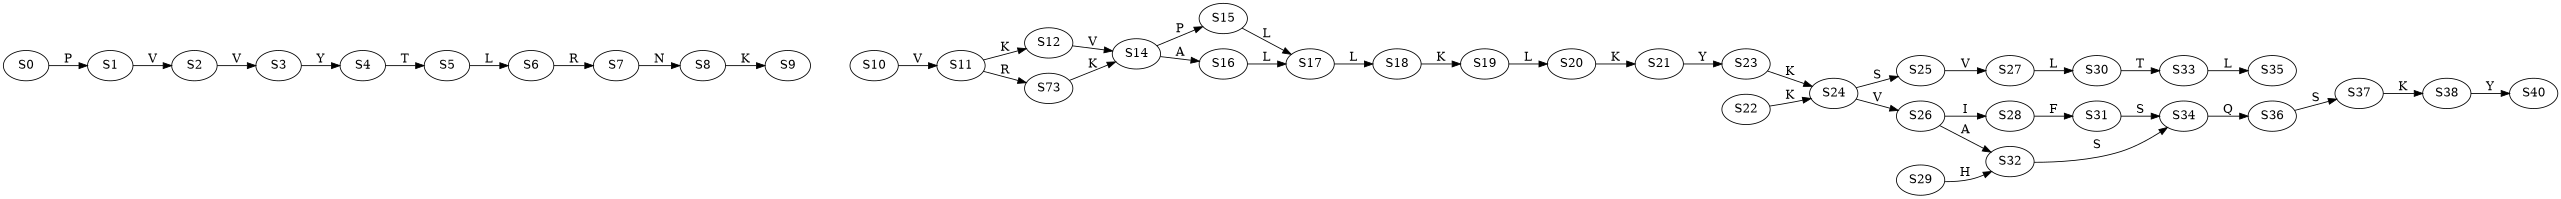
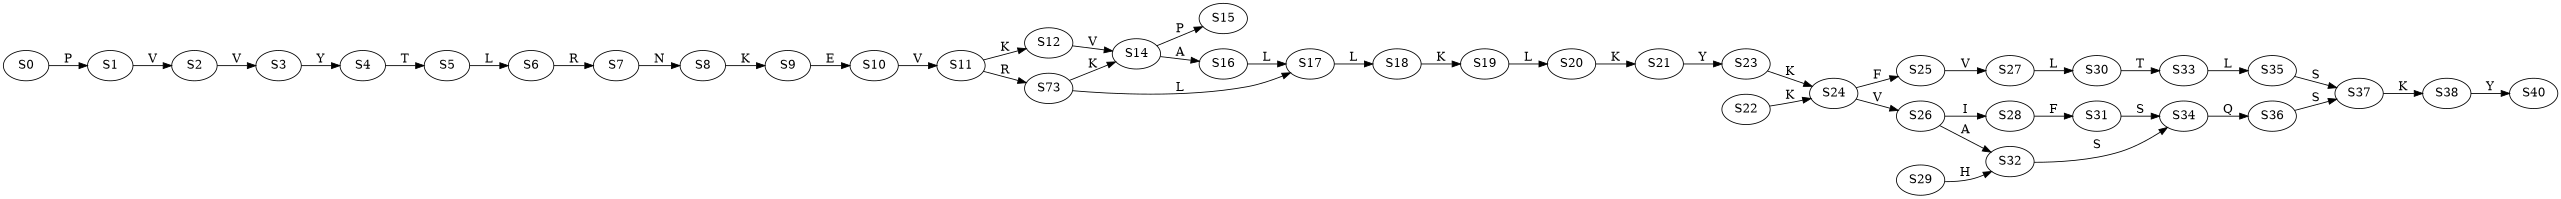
(1263, 39) -> (1179, 94)
none -> (826, 66)
(1877, 75) -> (1877, 75)
none -> (2312, 81)
